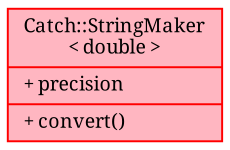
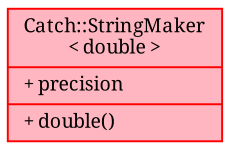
(75, 122) -> (70, 122)
